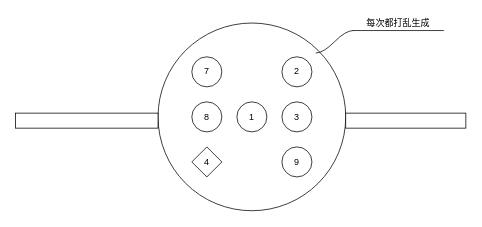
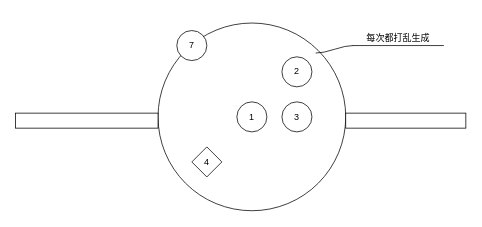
(398, 23) -> (398, 38)
(207, 72) -> (192, 45)
(207, 117) -> none
(297, 162) -> none
